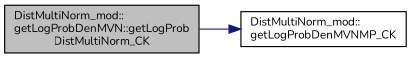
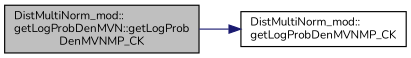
(102, 29) -> (102, 29)
